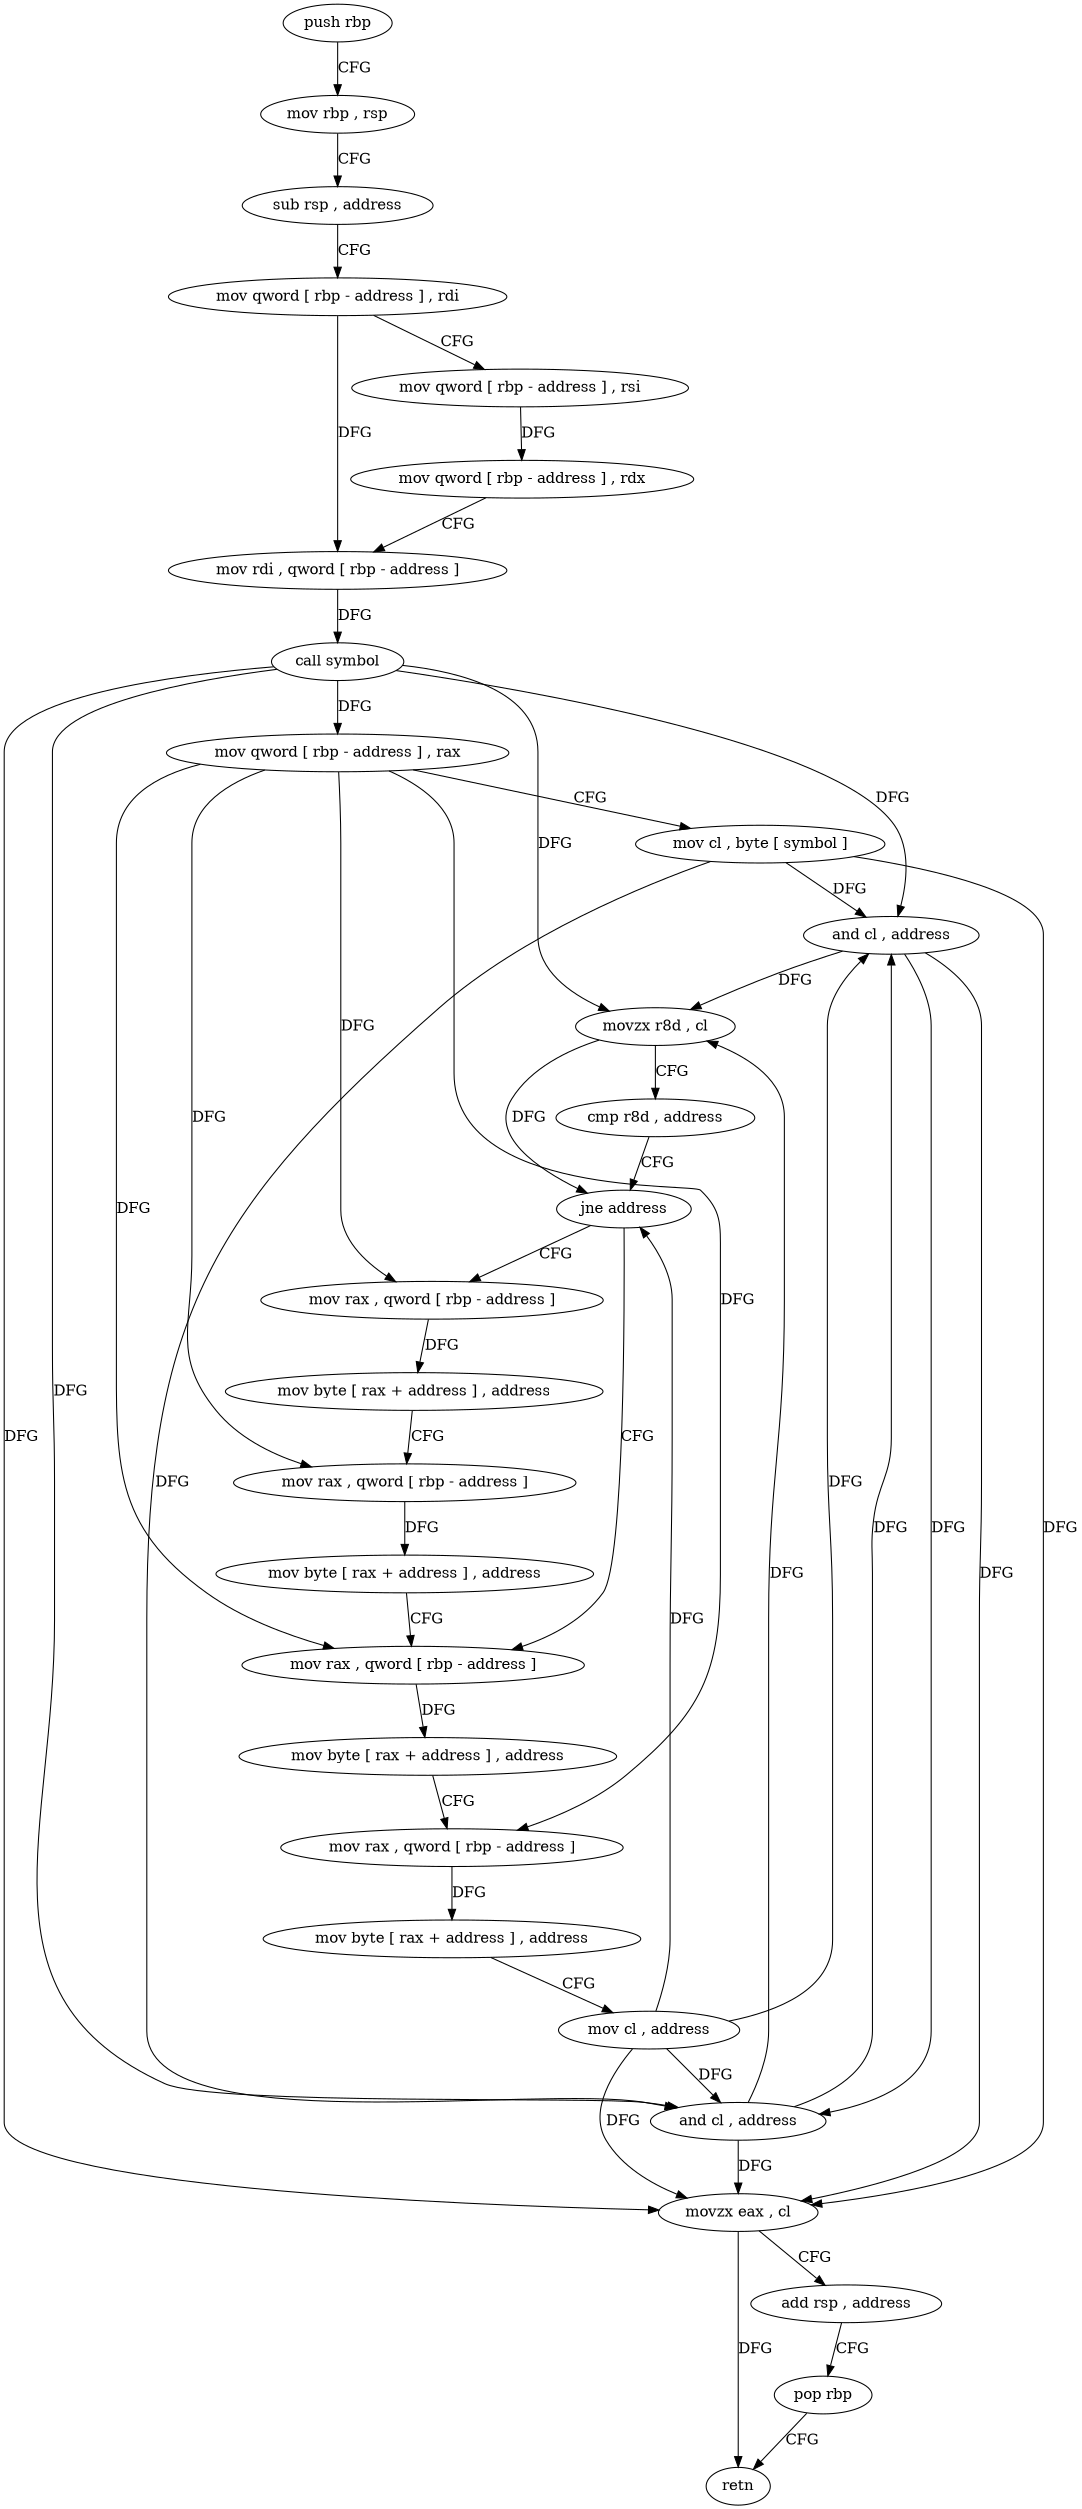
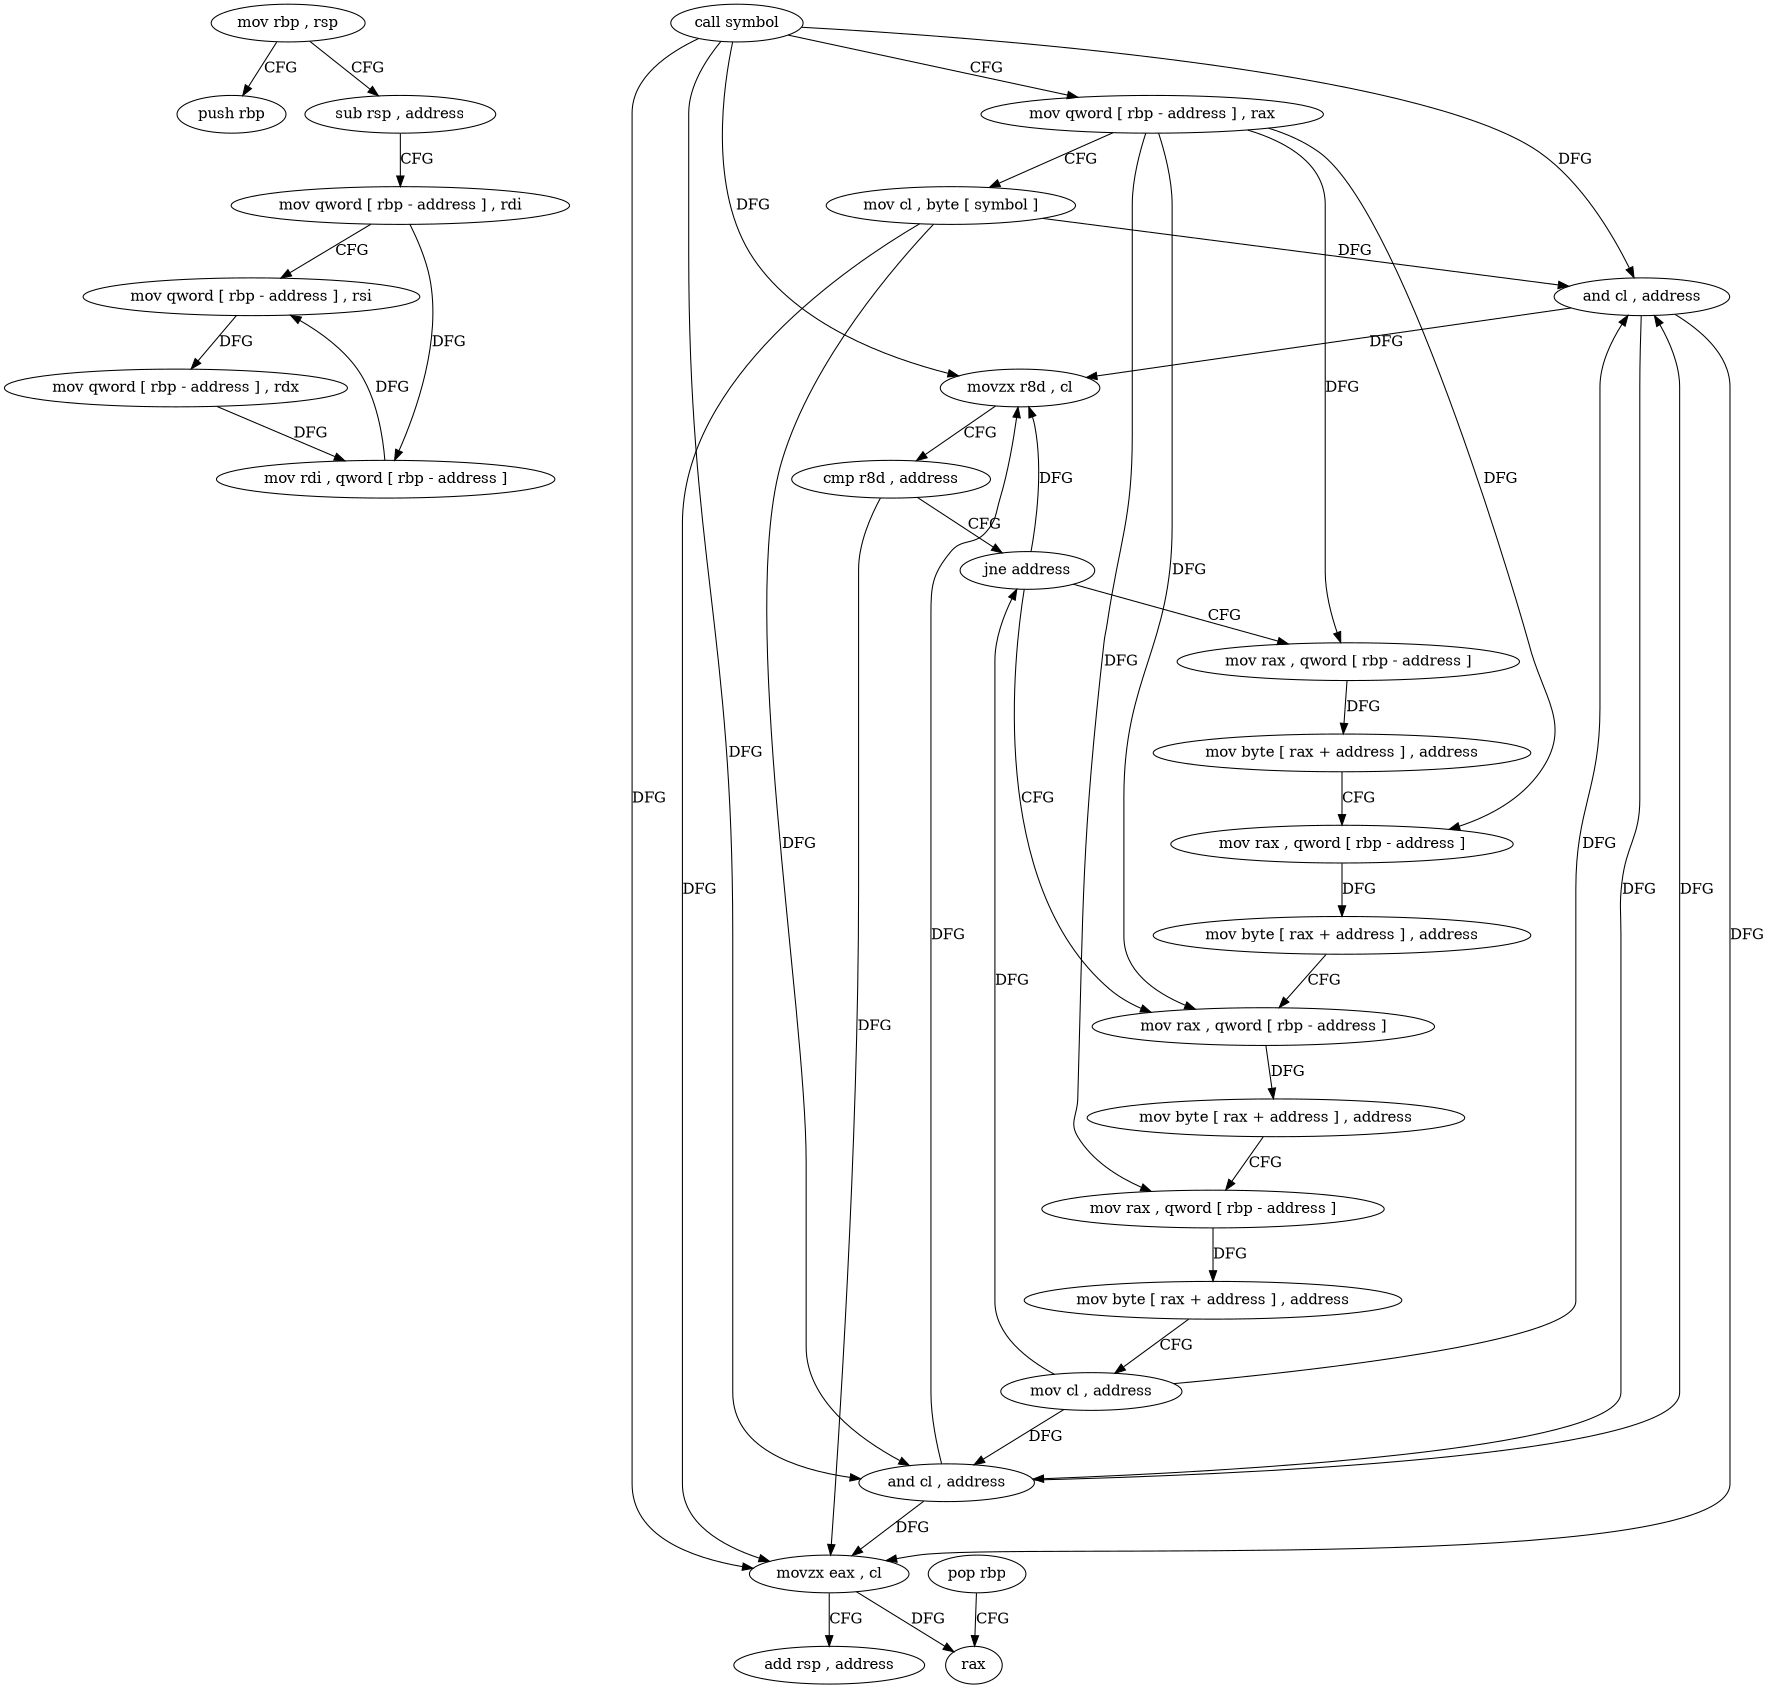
(338, 63) -> (263, 64)
(458, 525) -> (311, 434)
(338, 611) -> (363, 378)
(355, 707) -> (987, 69)
(508, 1107) -> (1038, 484)
(604, 2135) -> (857, 1020)
(836, 2344) -> none
(738, 2486) -> (974, 1665)
